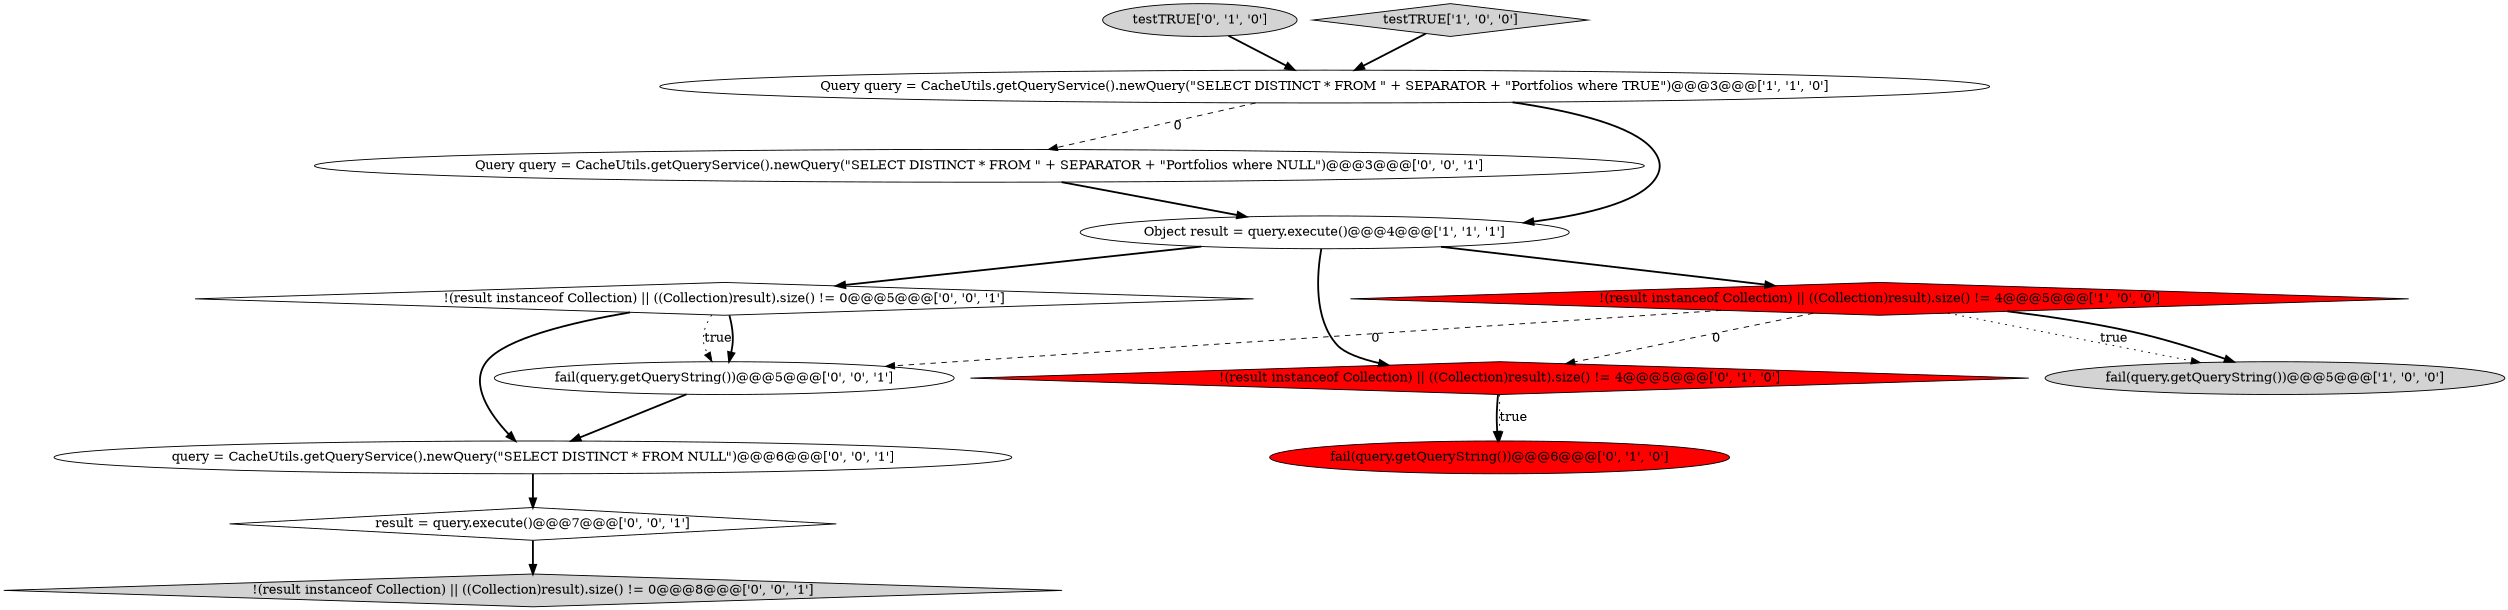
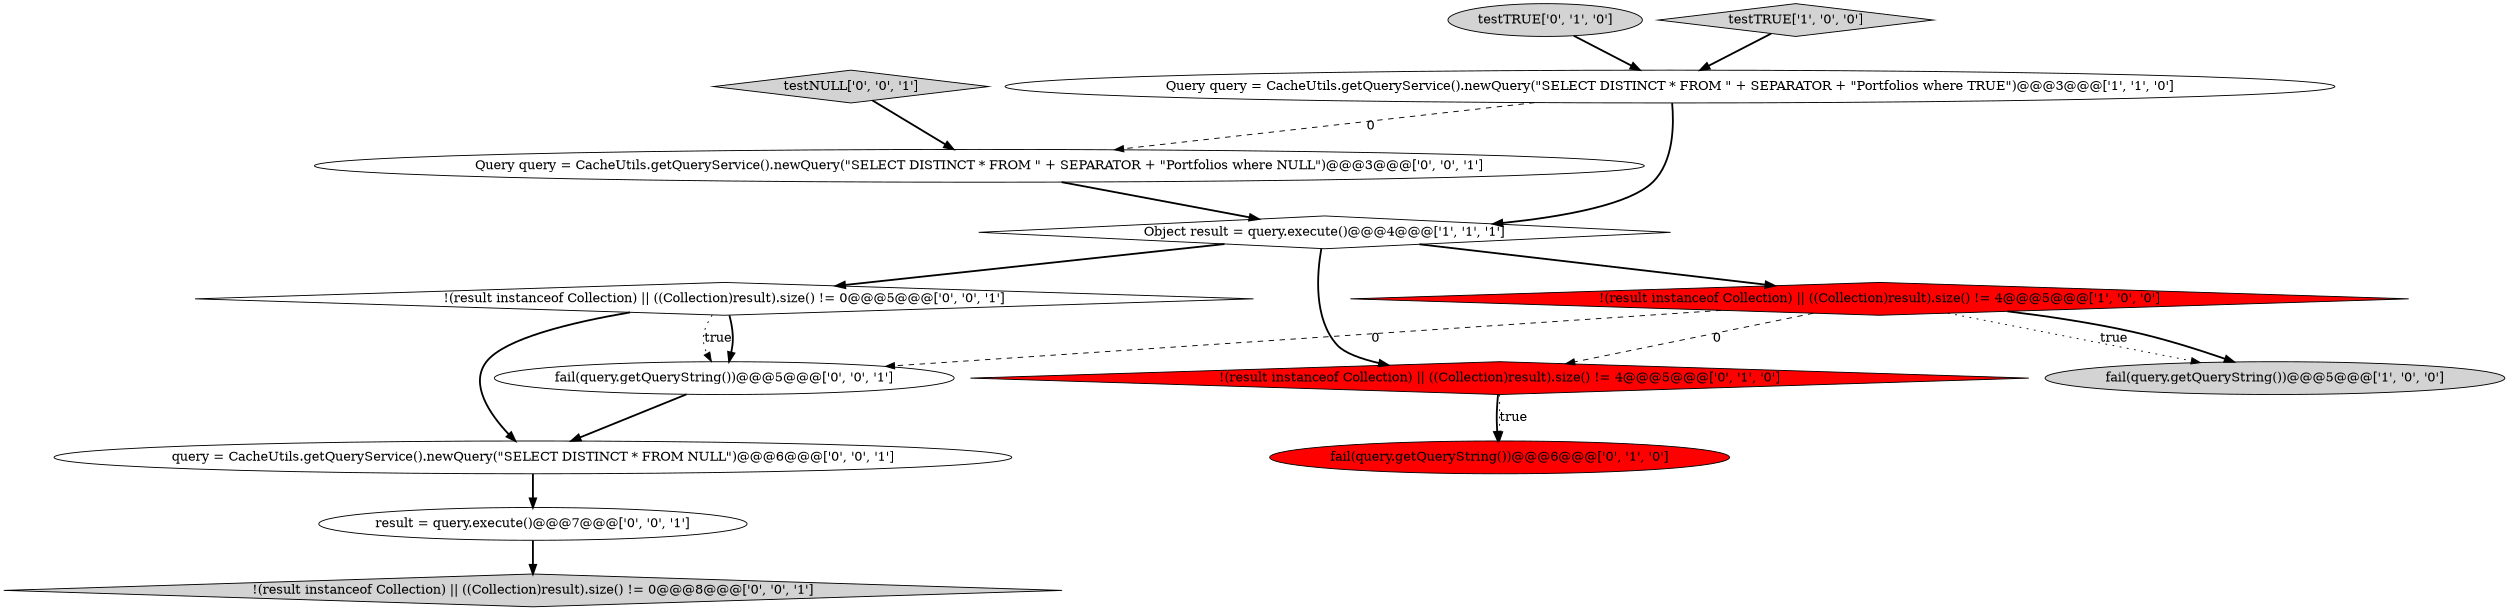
none -> (851, 87)
(1325, 232) -> (1325, 232)
(533, 524) -> (533, 524)
